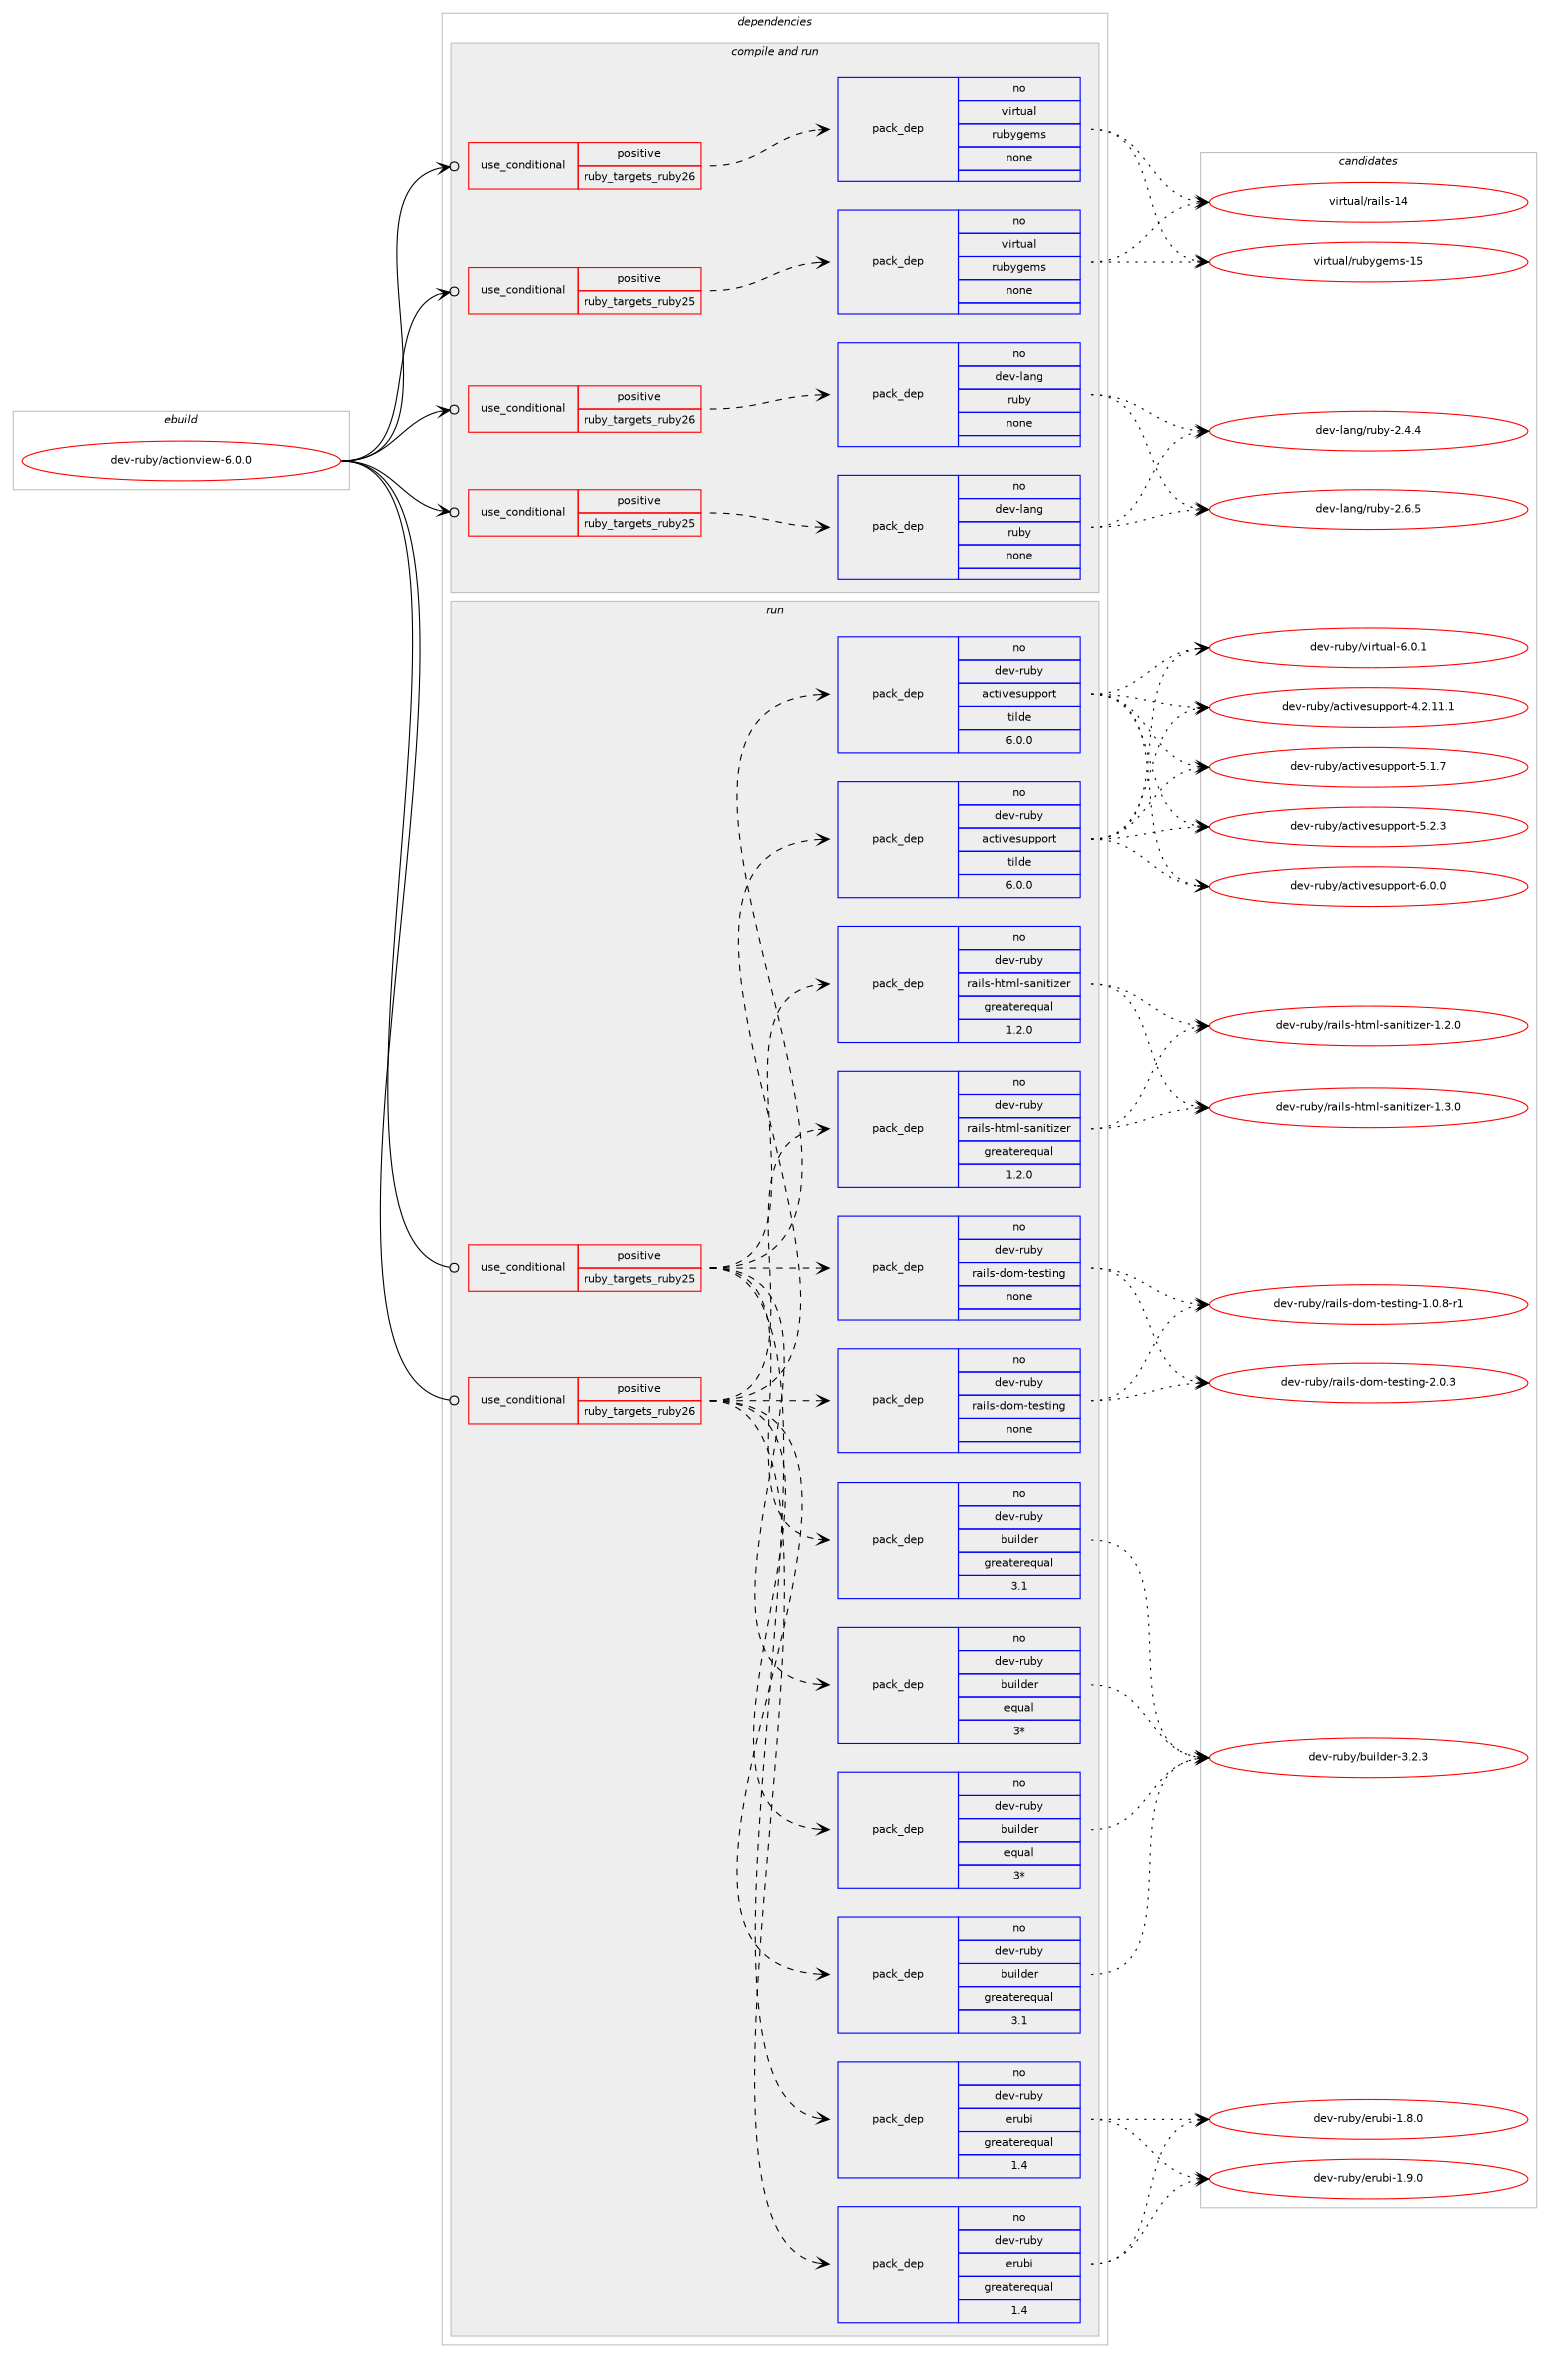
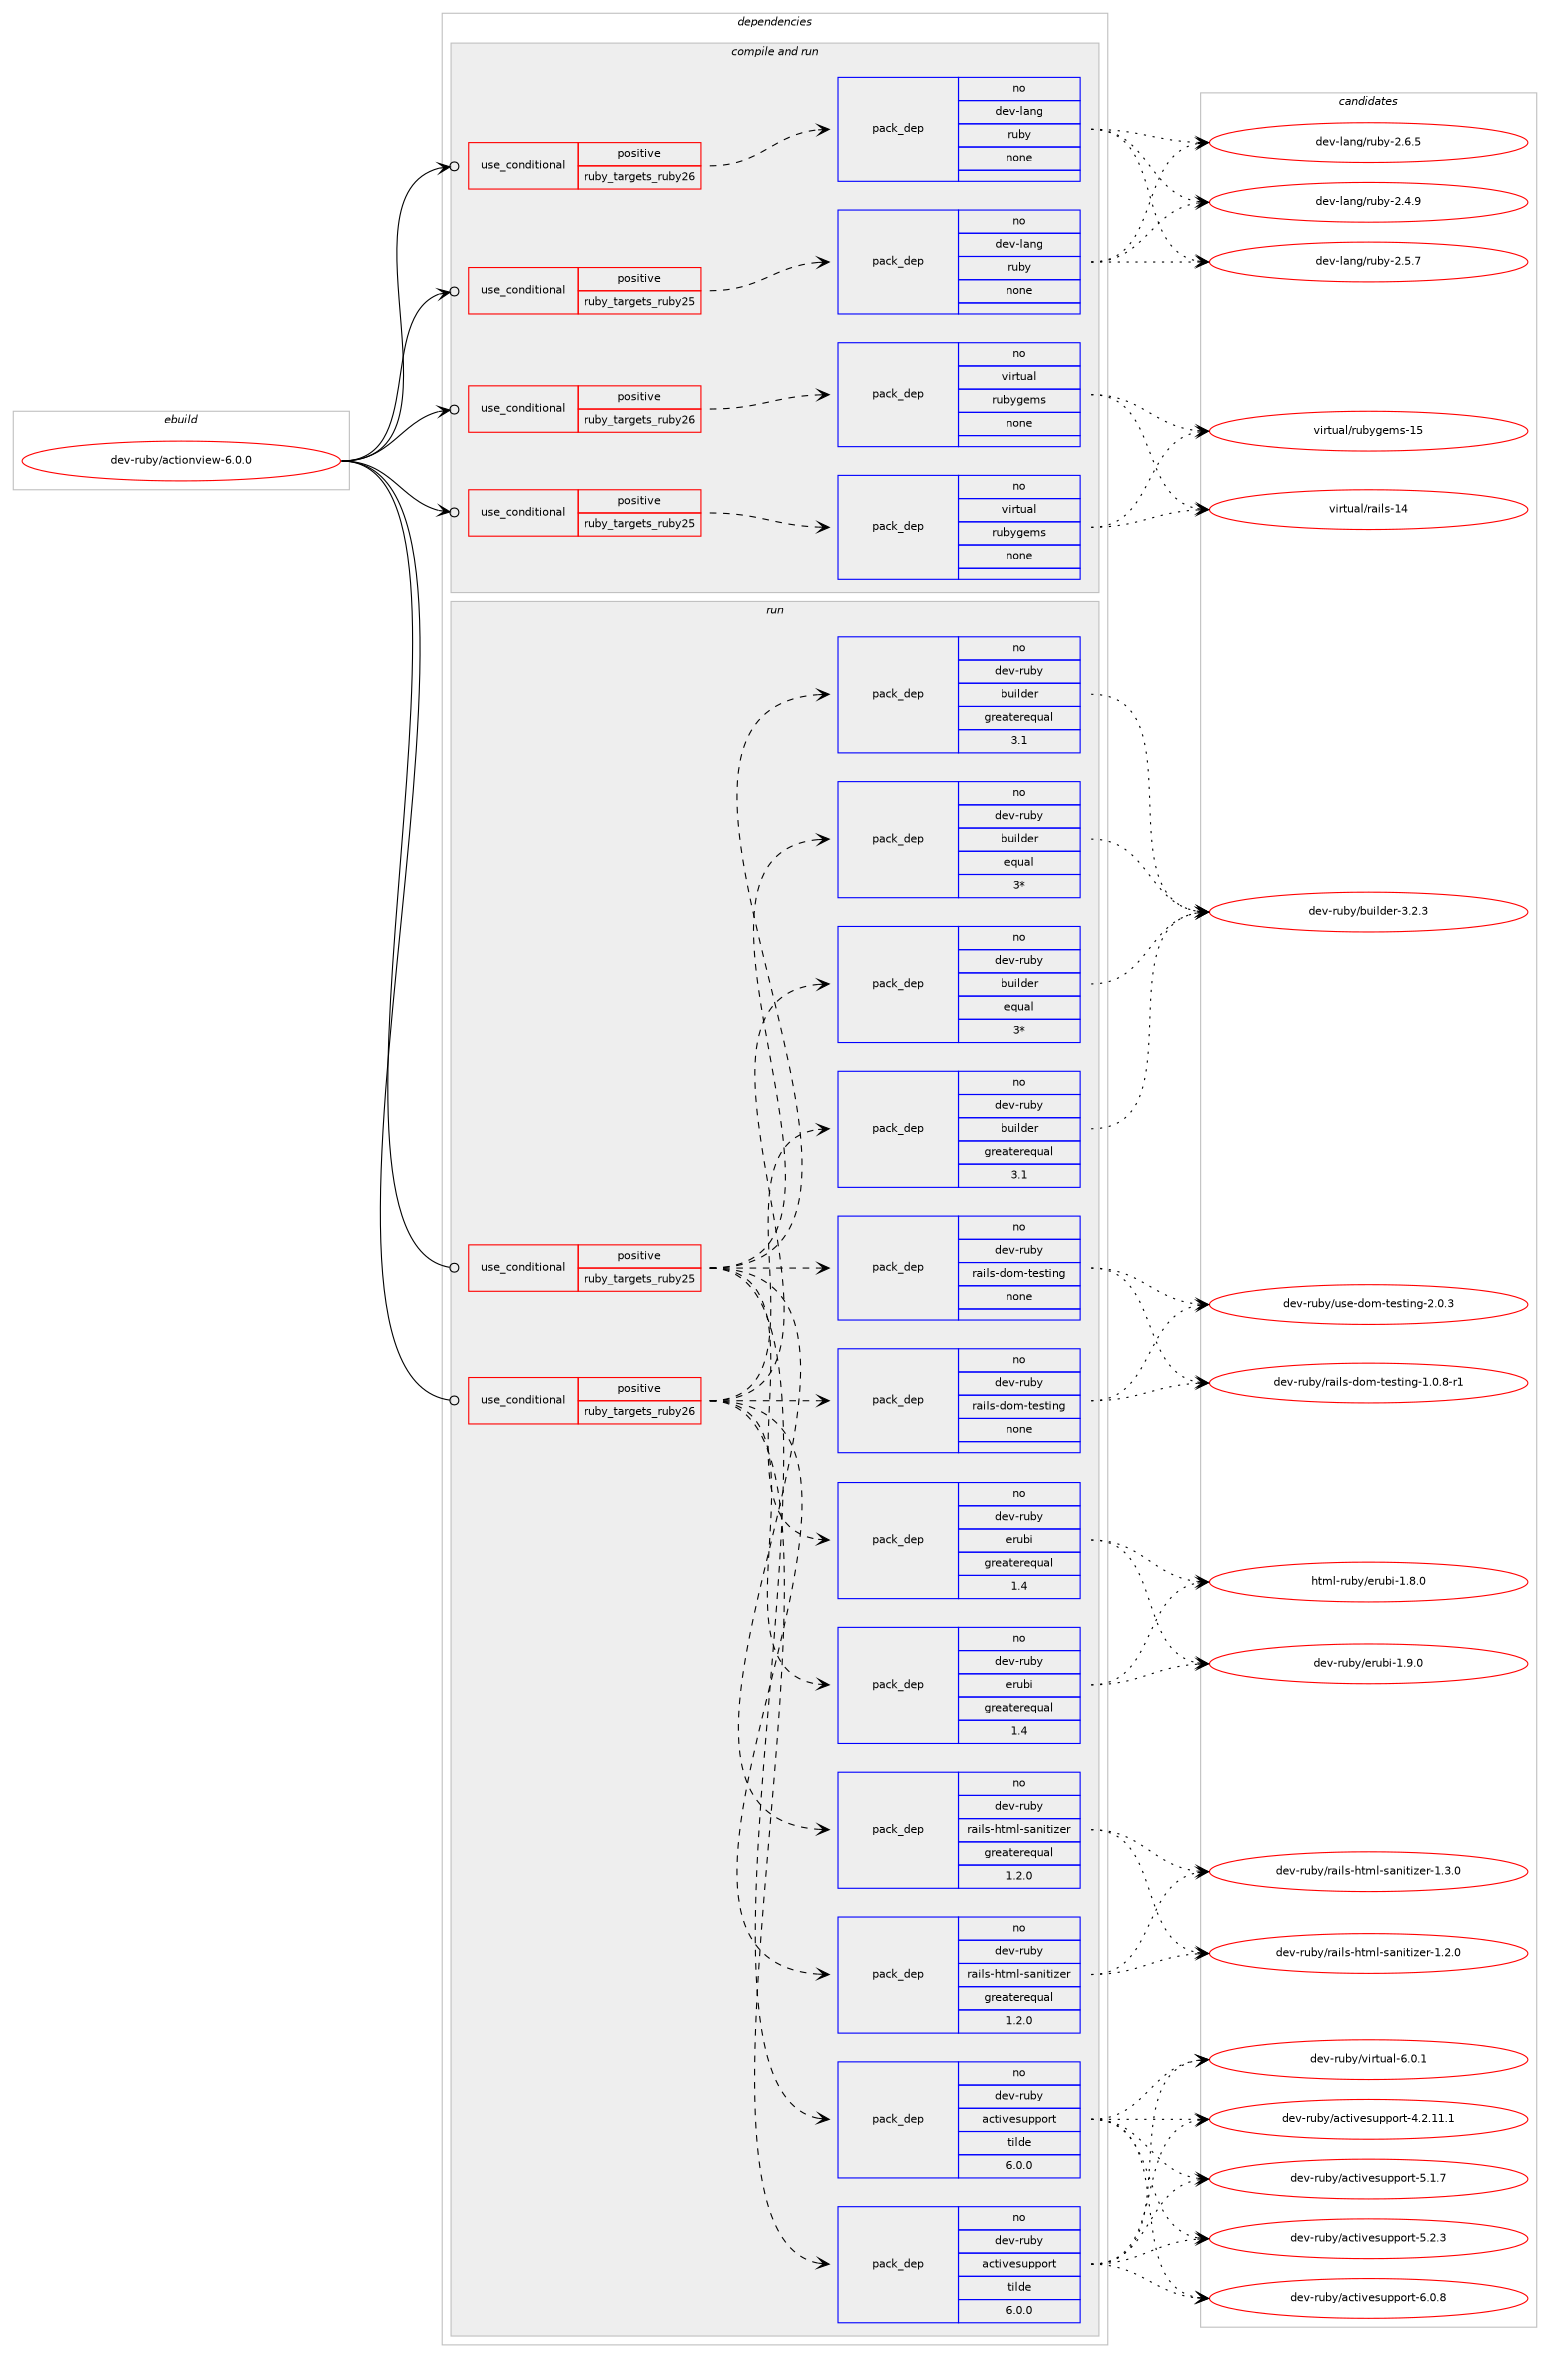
none -> (1369, 262)
(1369, 431) -> (1369, 202)
(1369, 887) -> (1369, 2298)
(1369, 1383) -> (1369, 1305)
(1369, 2119) -> (1369, 1582)
